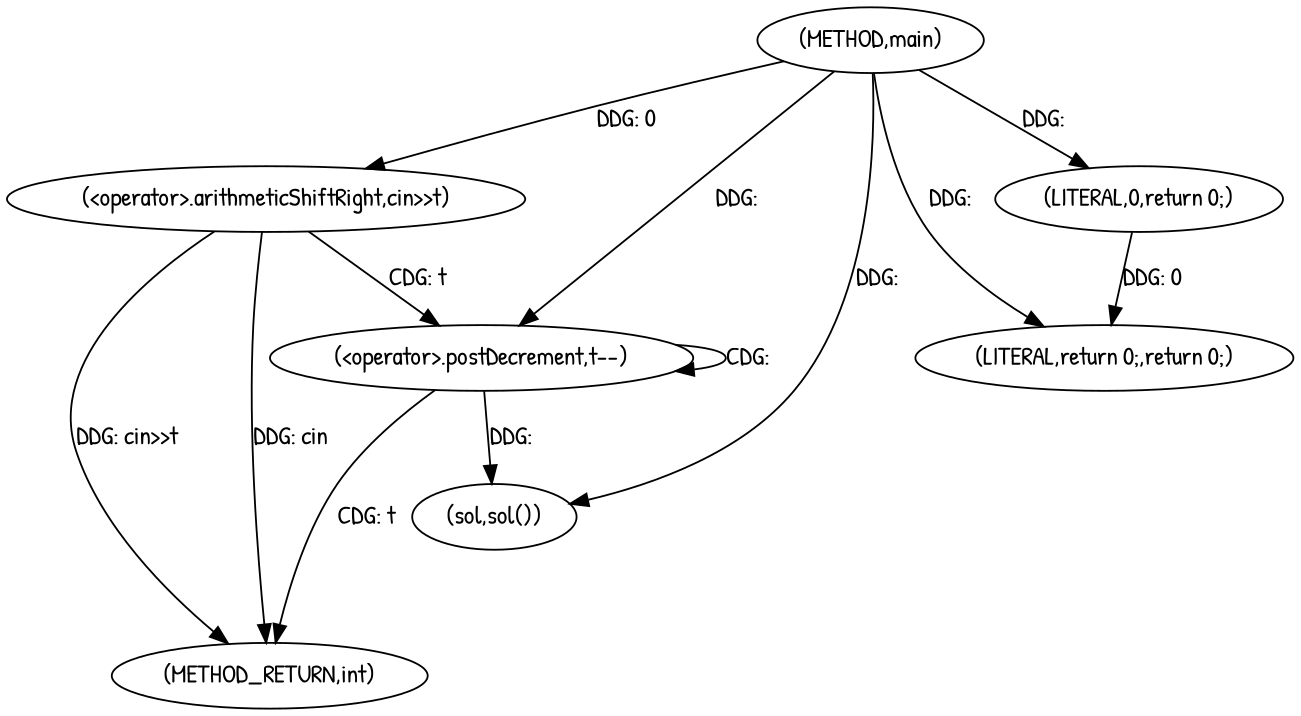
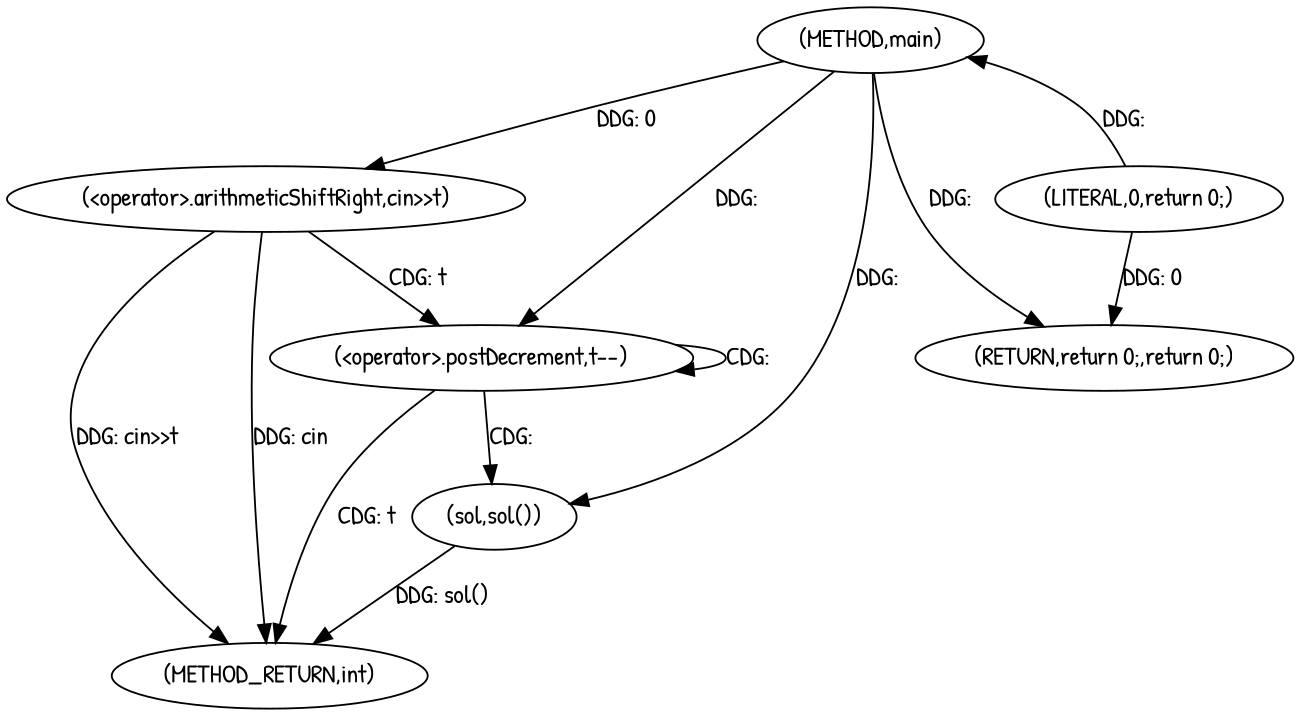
(996, 114) -> (1068, 98)
(1104, 358) -> (1104, 358)
(514, 437) -> (514, 437)
none -> (392, 590)
